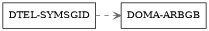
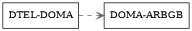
(49, 16) -> (41, 16)
